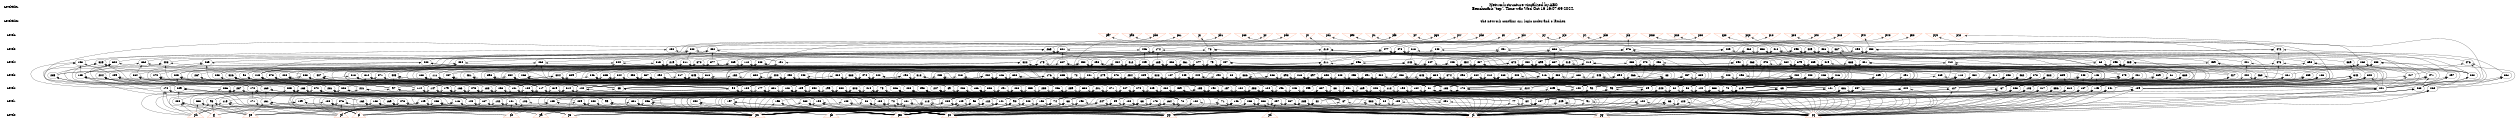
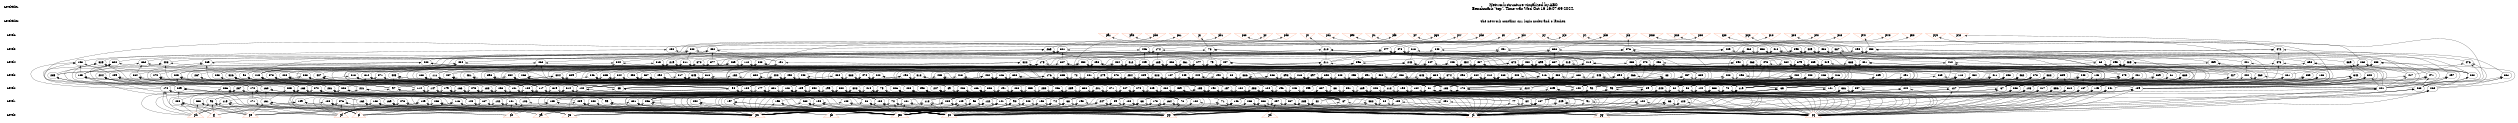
(1108, 36) -> (1108, 36)
(977, 53) -> (918, 53)
